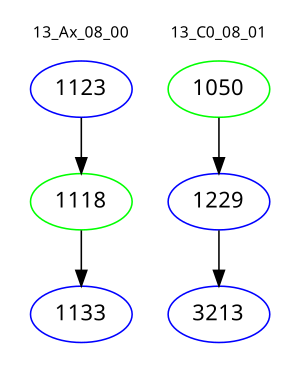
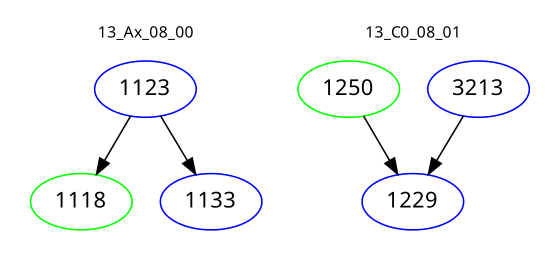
(219, 89) -> (349, 89)
(81, 250) -> (174, 138)
(219, 250) -> (450, 138)
